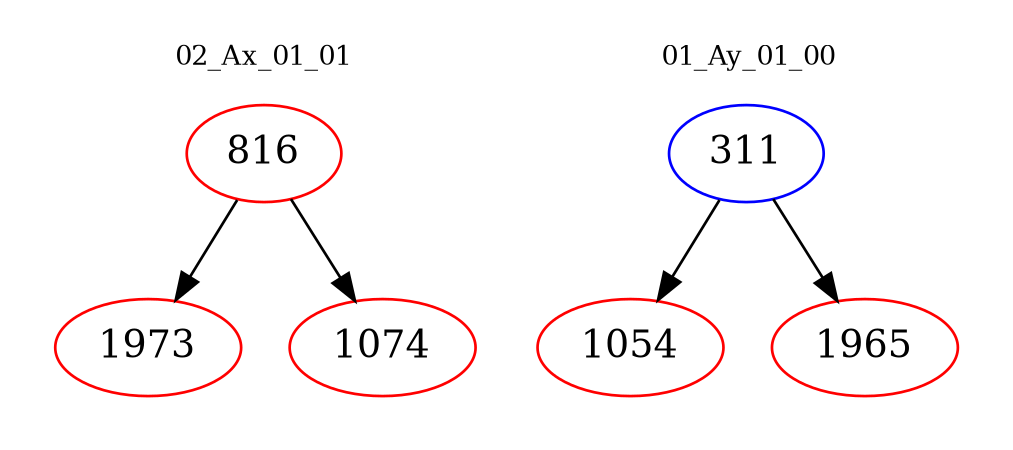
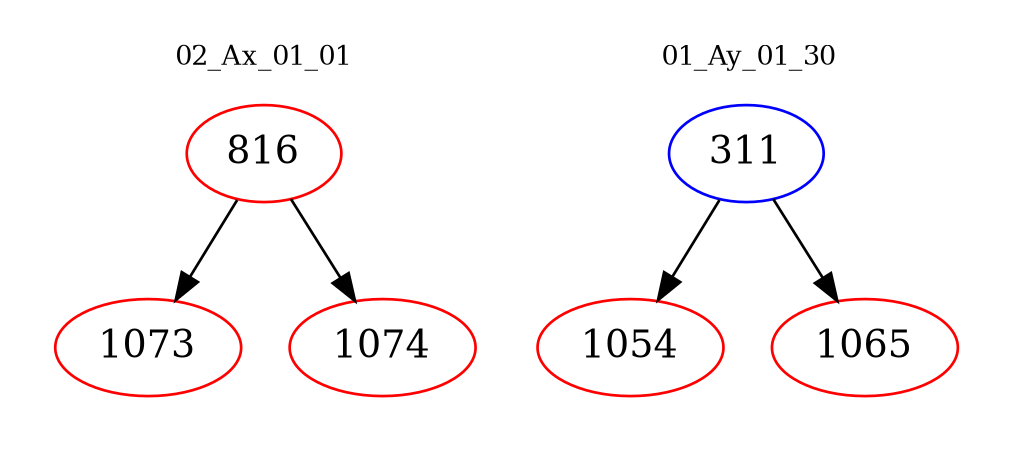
(749, 58) -> (749, 58)
(148, 348) -> (148, 348)
(865, 348) -> (865, 348)
